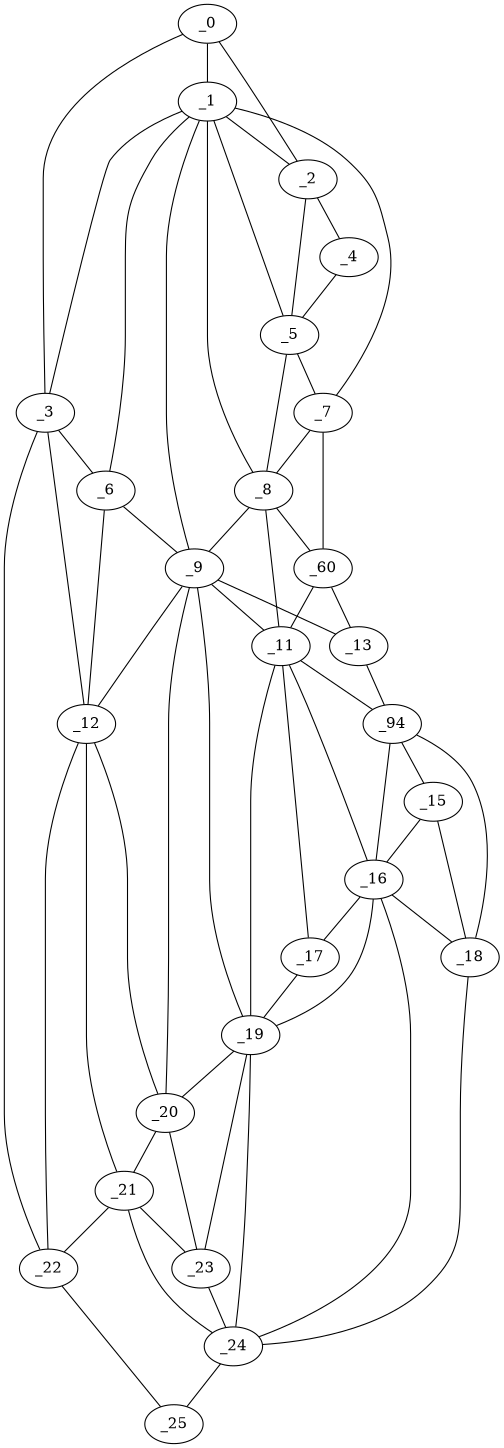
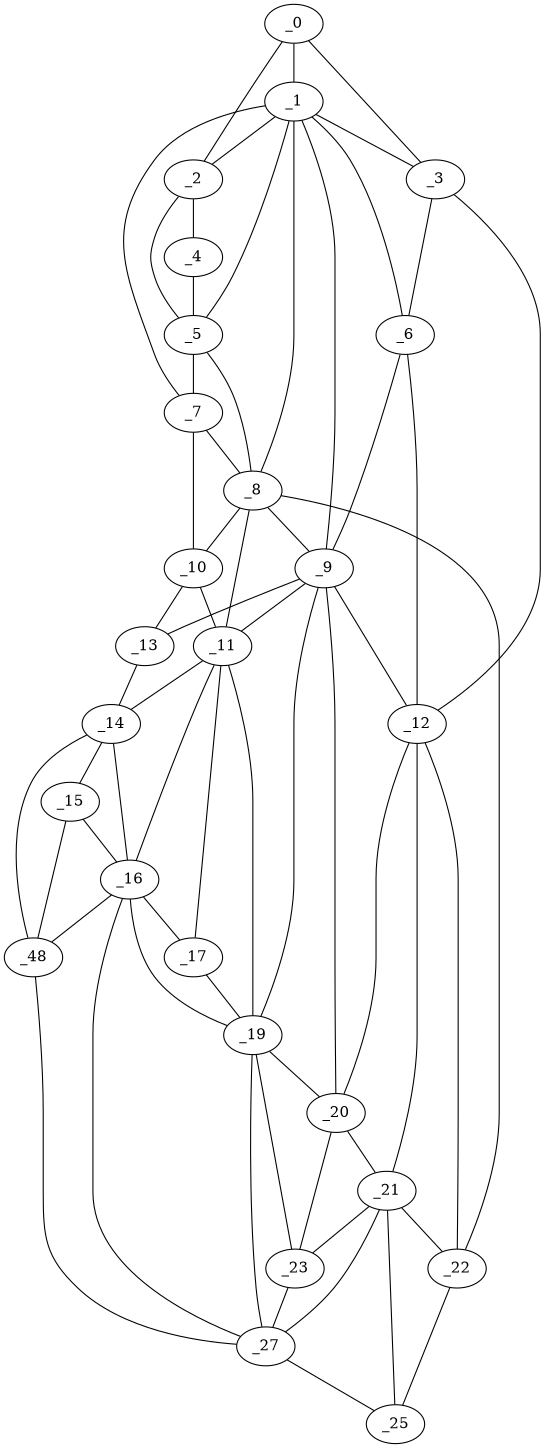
(323, 568) -> (193, 568)
(392, 724) -> (111, 724)
(4, 841) -> (499, 807)
(470, 957) -> (33, 957)
none -> (391, 1307)
(233, 1346) -> (266, 1346)
